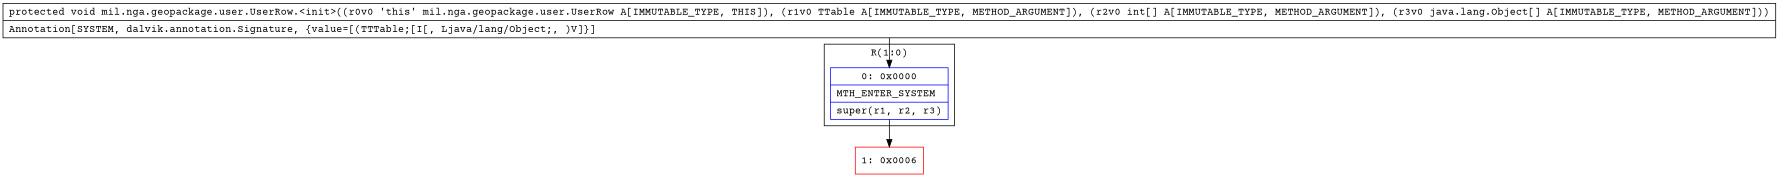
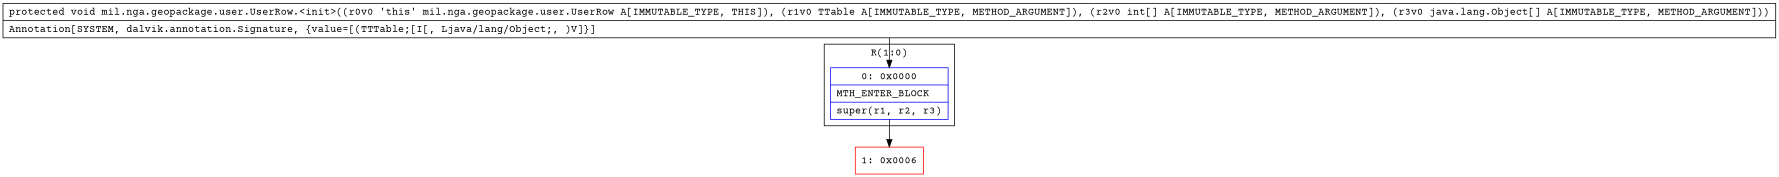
(886, 93) -> (883, 93)
